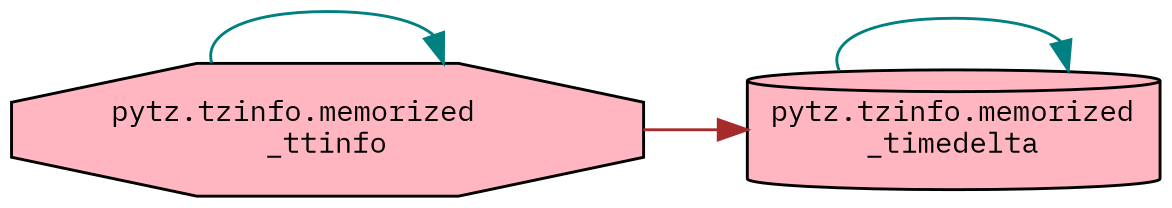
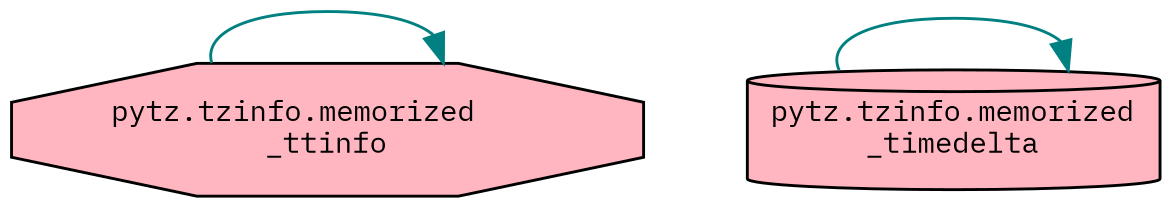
(681, 130) -> none
